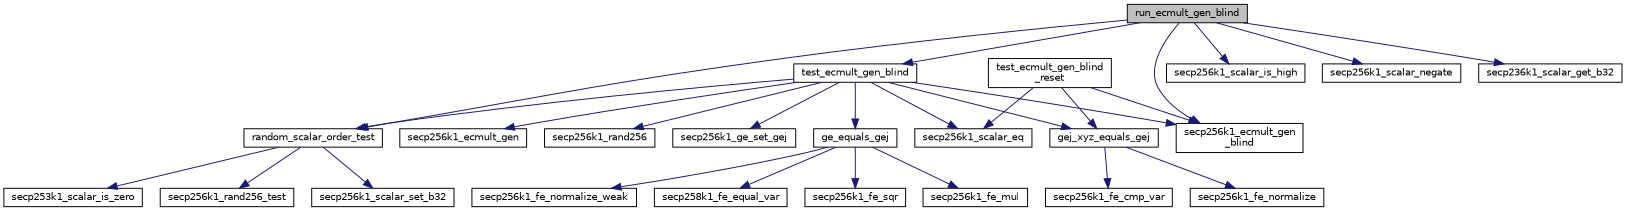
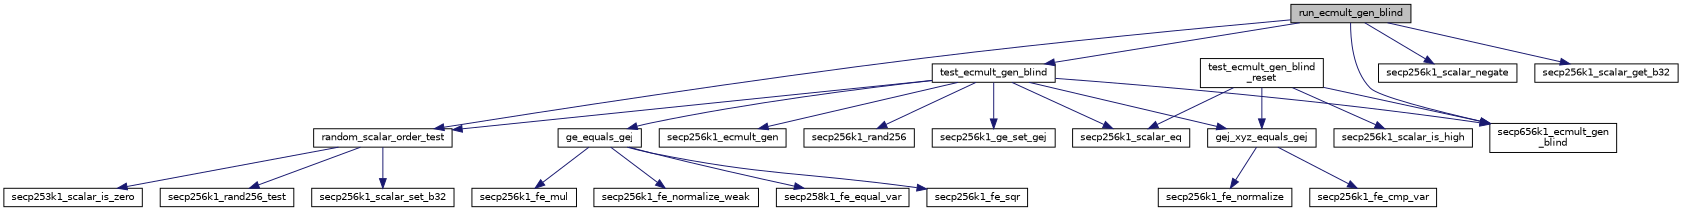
(1208, 40) -> (1347, 112)
(1550, 73) -> (1606, 73)
(1240, 138) -> (1553, 138)
